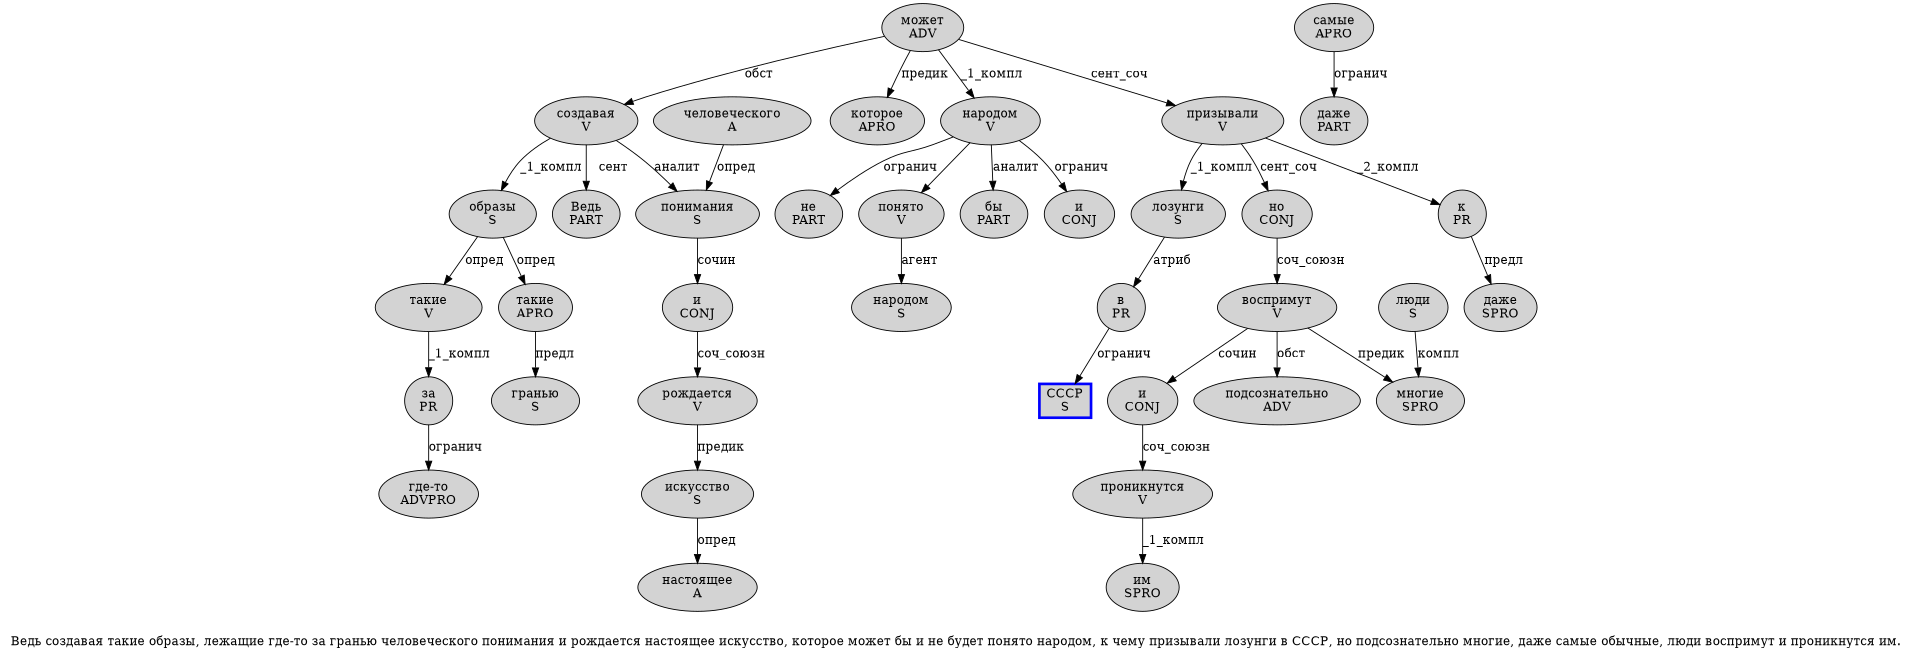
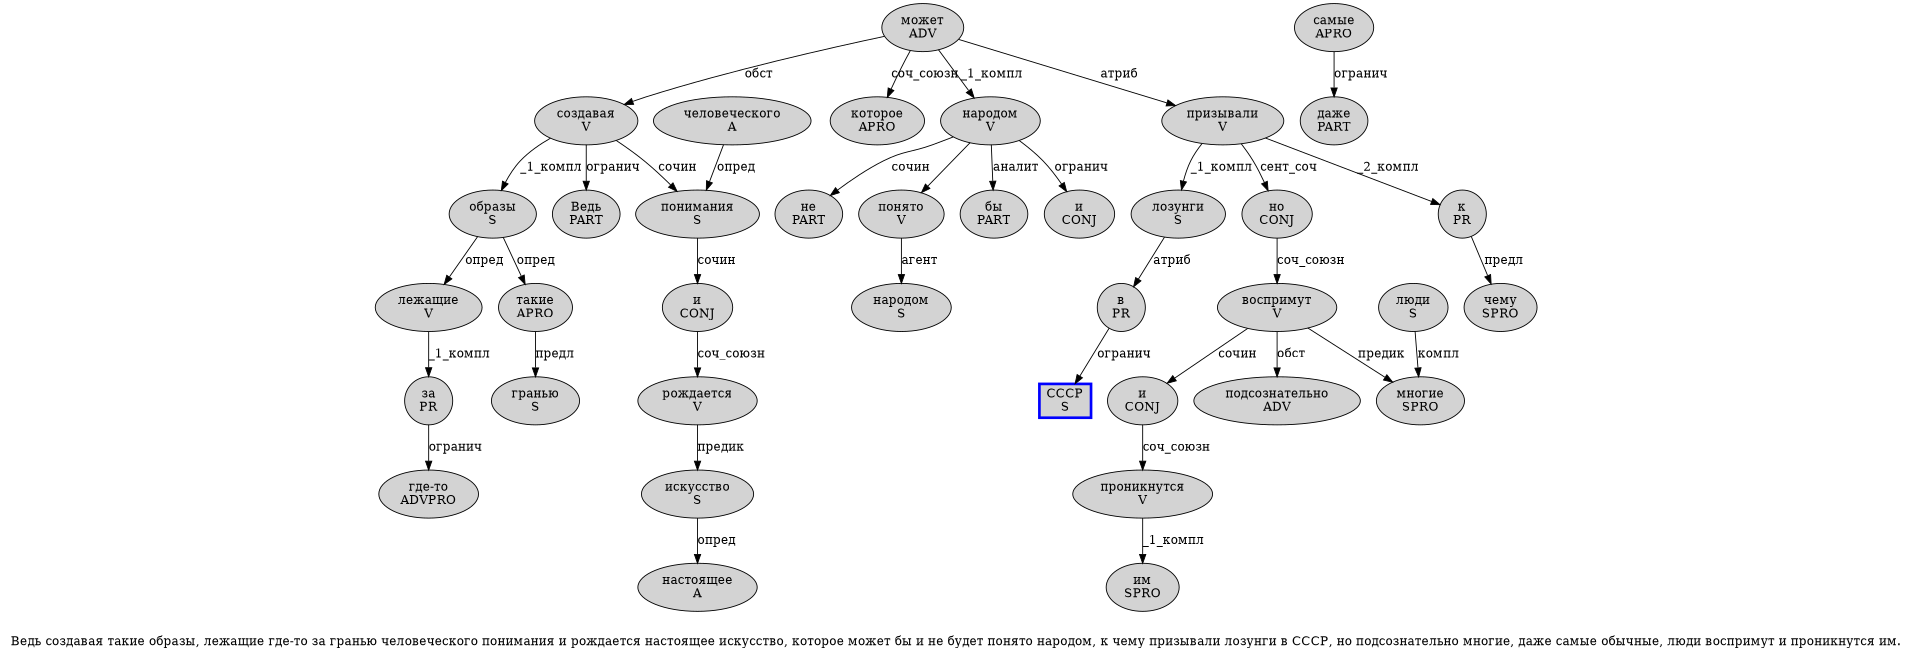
(925, 74) -> (925, 74)
(1120, 74) -> (1120, 74)
(613, 167) -> (613, 167)
(678, 167) -> (678, 167)
(911, 167) -> (911, 167)
(429, 307) -> (429, 307)
(1501, 307) -> (1501, 307)
